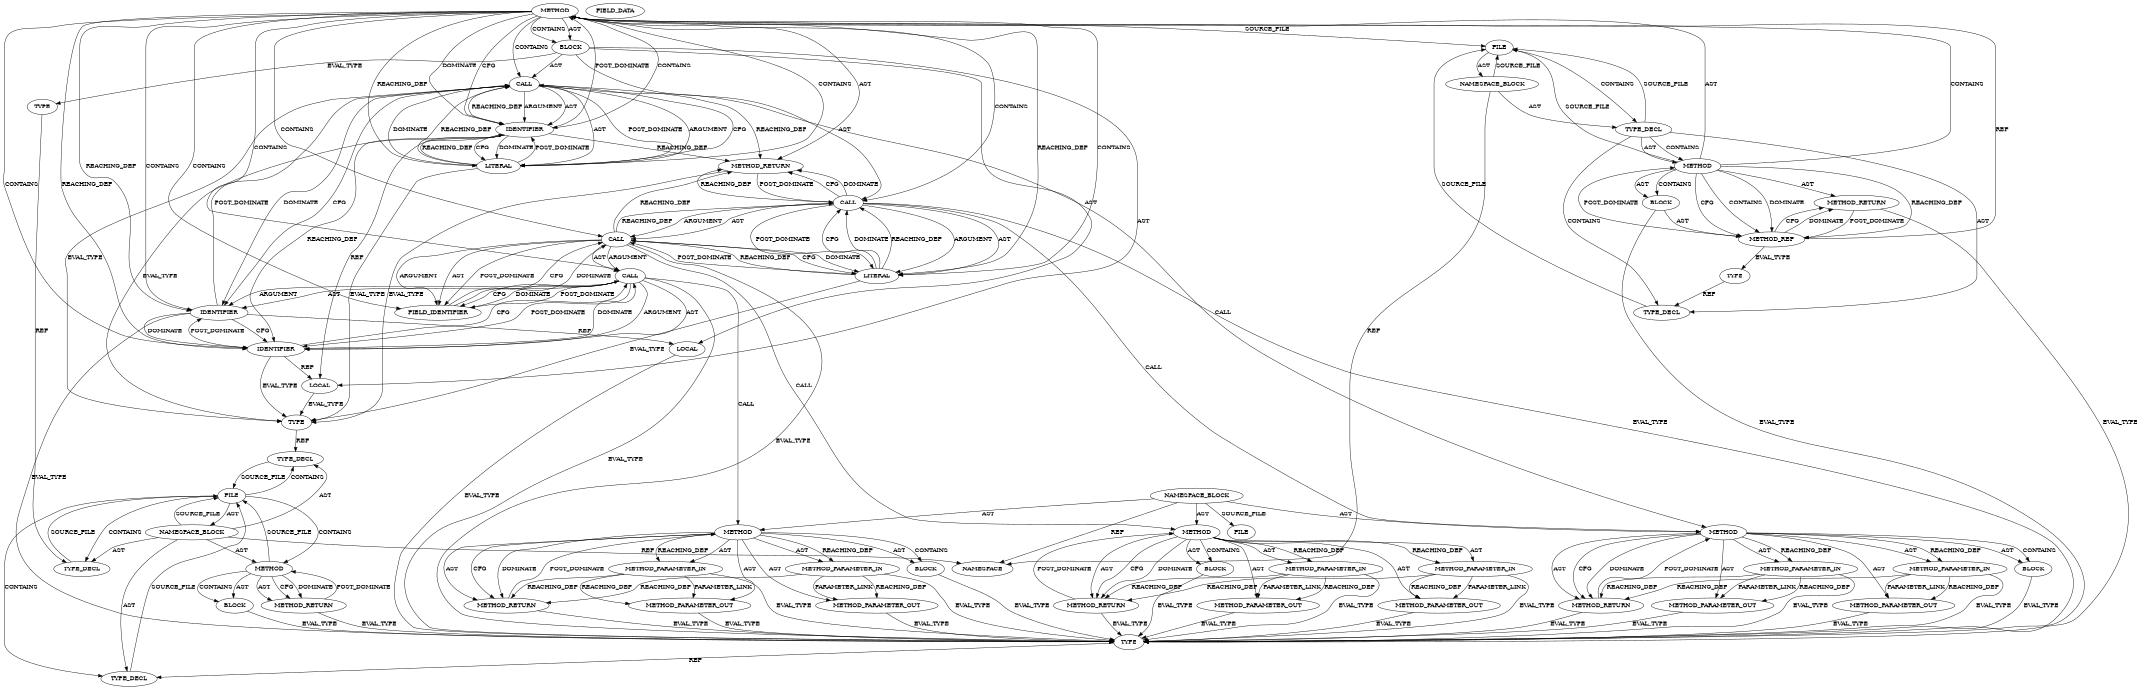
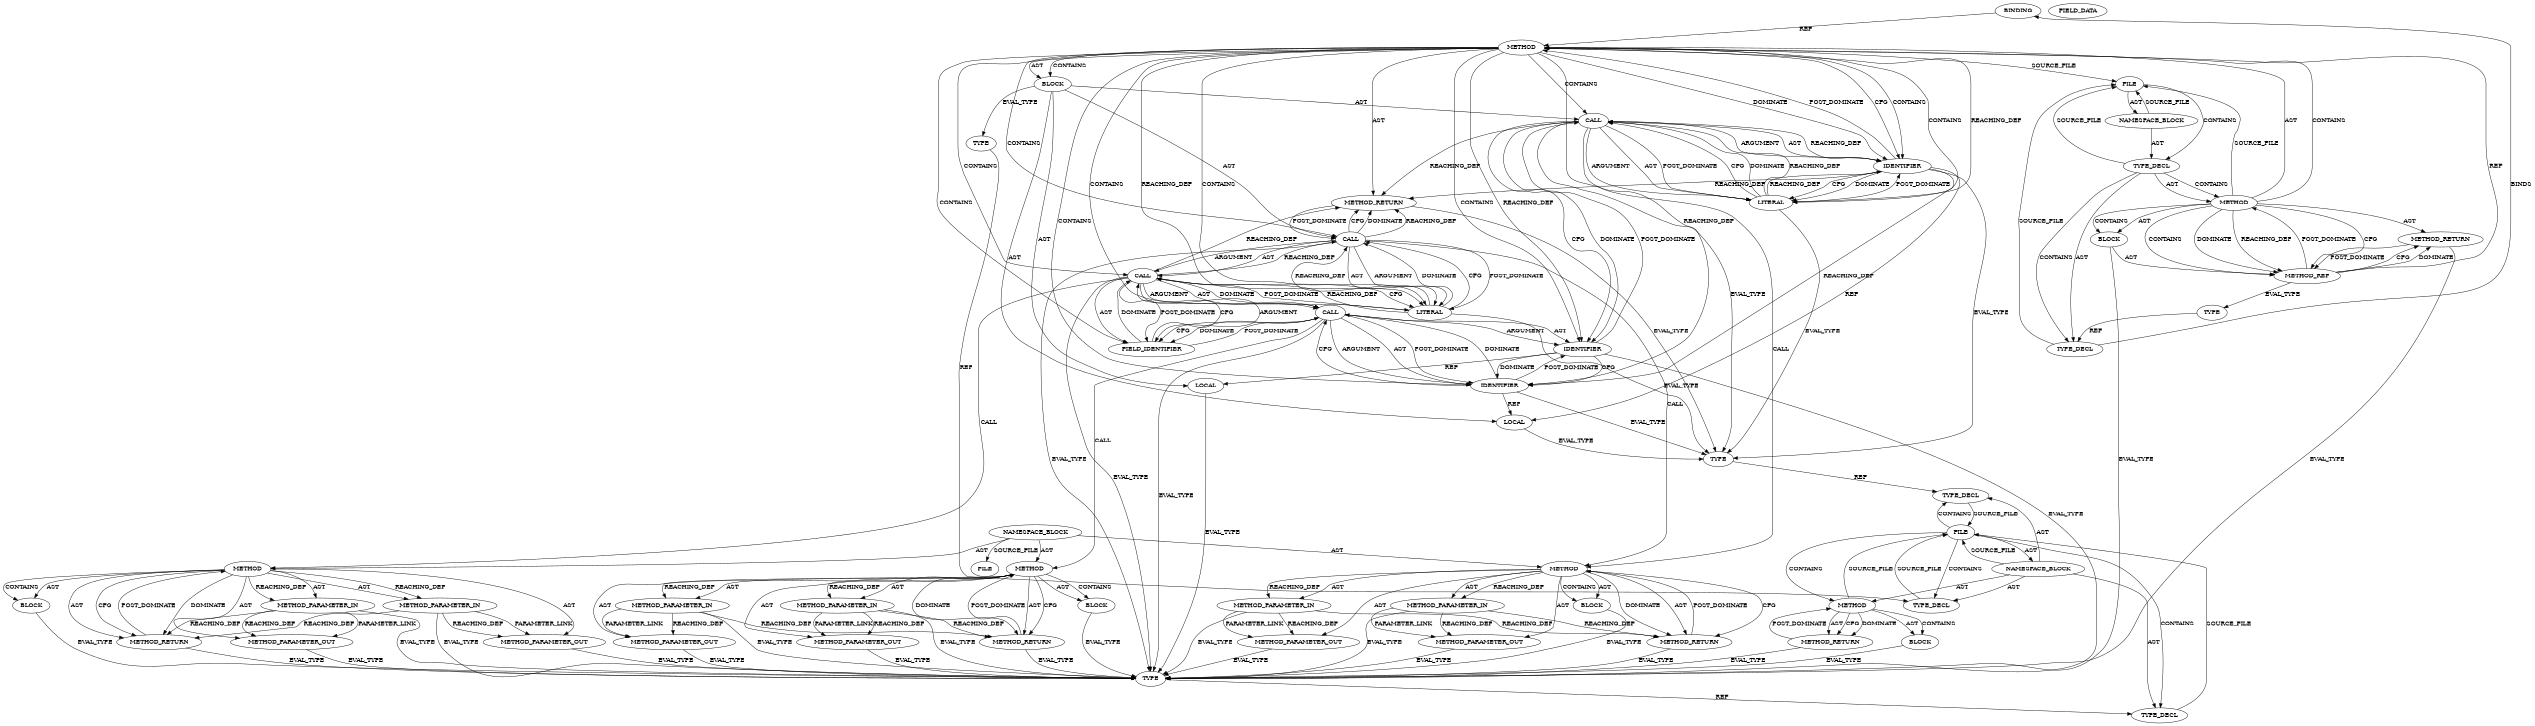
none -> (2018, 11)
(982, 569) -> none
